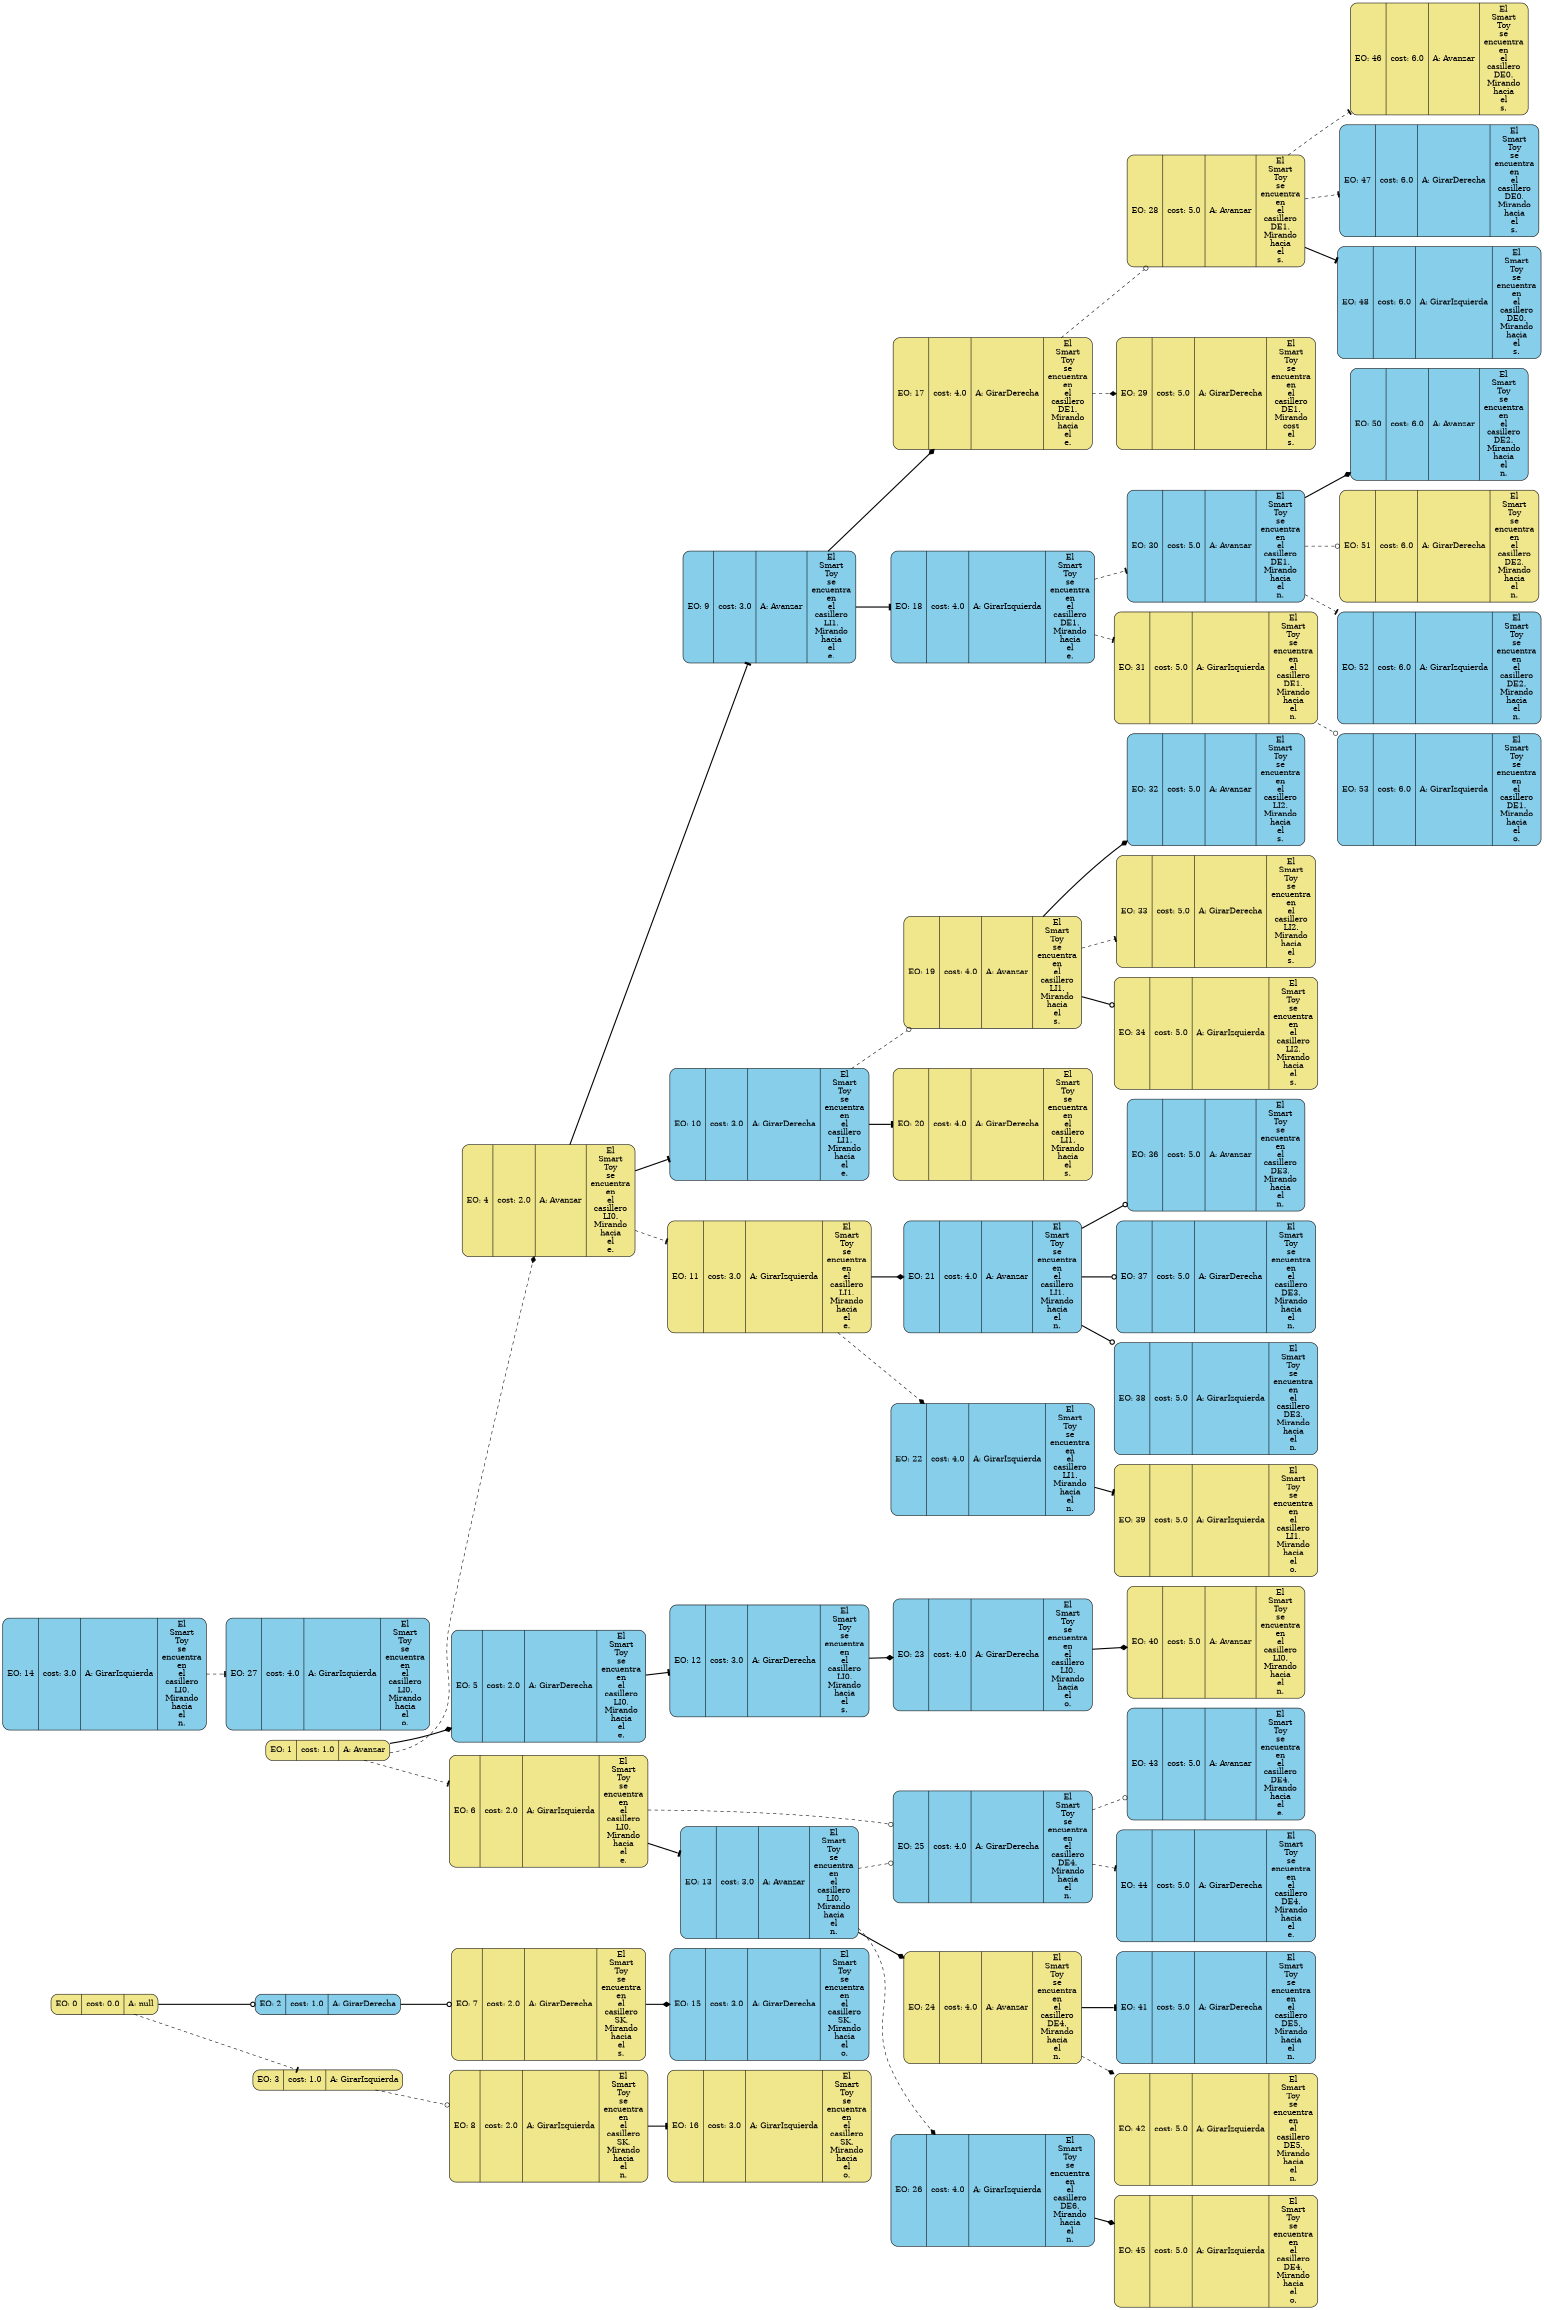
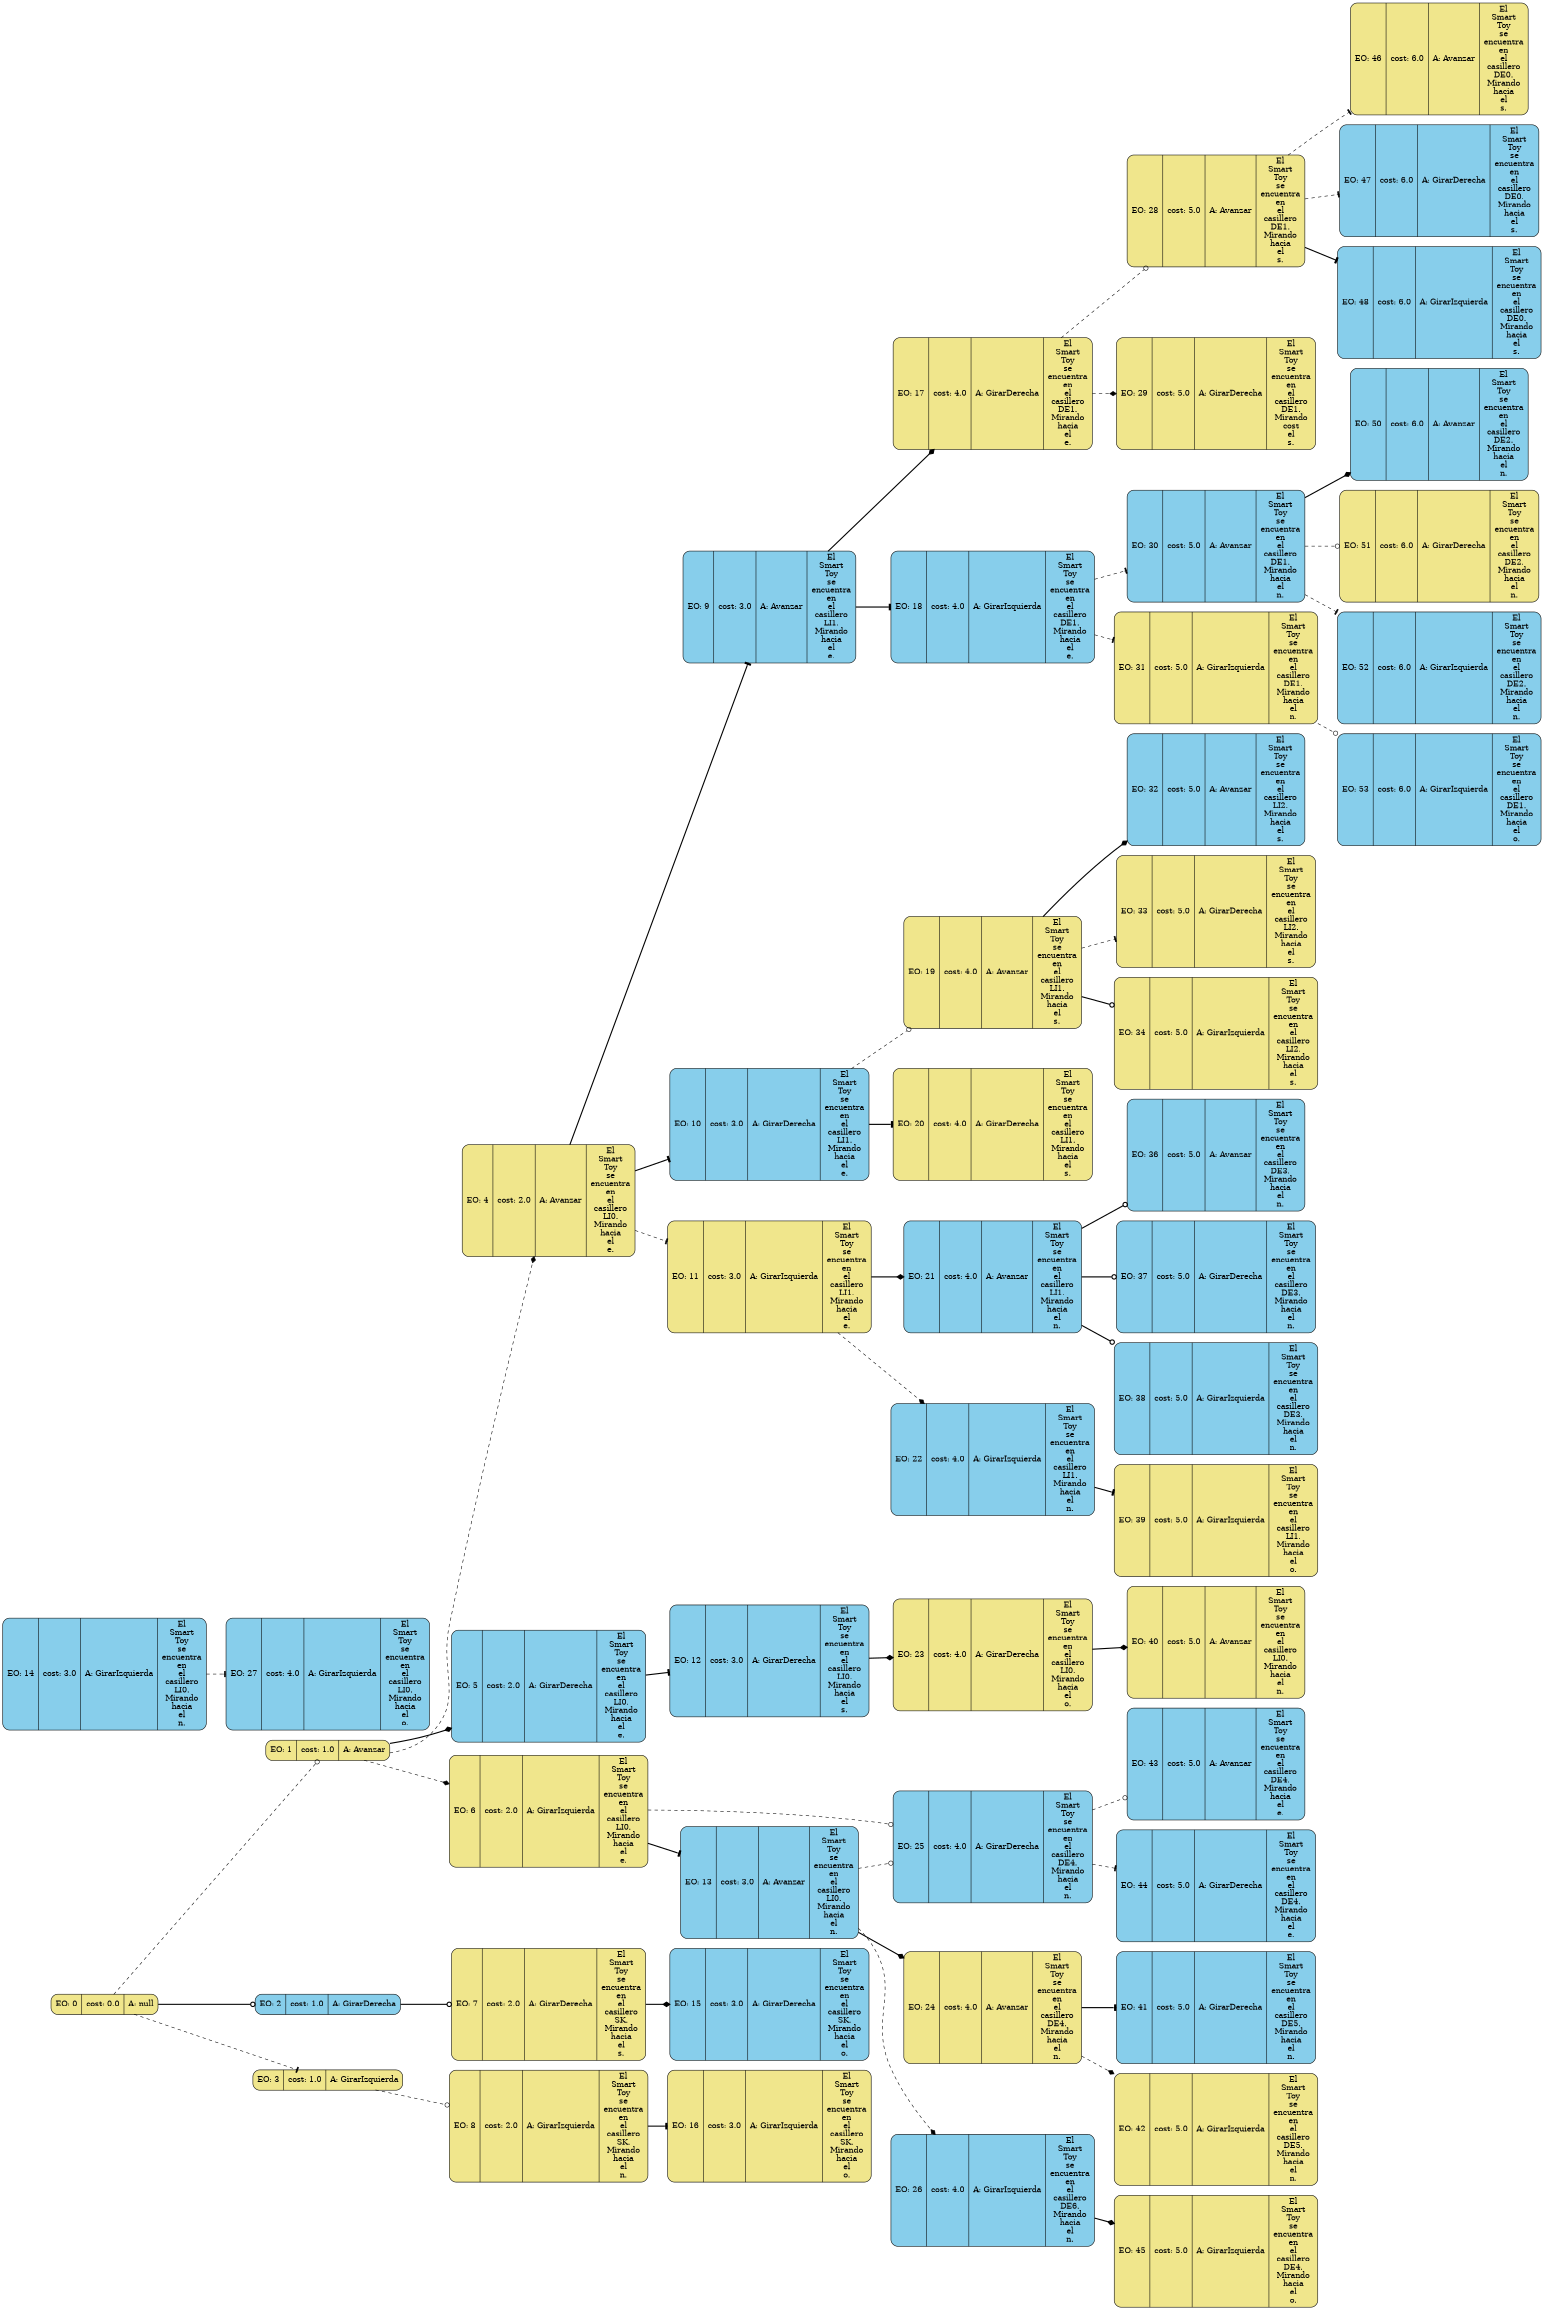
(993, 1655) -> (993, 1655)
(403, 1771) -> (403, 1771)
none -> (215, 1879)
